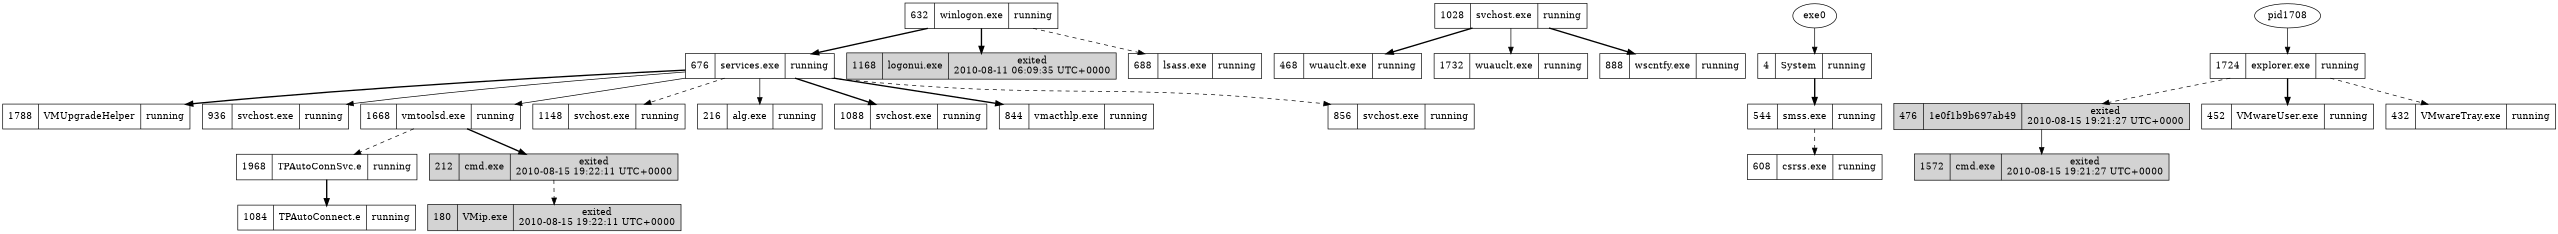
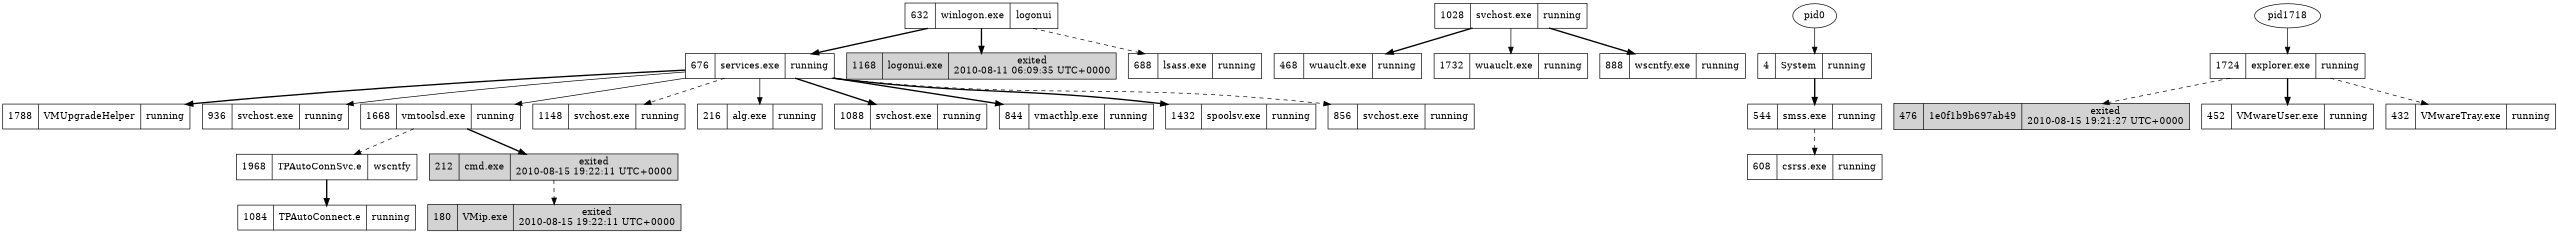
(1033, 15) -> (1034, 15)
(1815, 16) -> (1815, 16)
(2288, 16) -> (2288, 16)
none -> (1241, 117)
(392, 167) -> (392, 167)
(2042, 167) -> none
